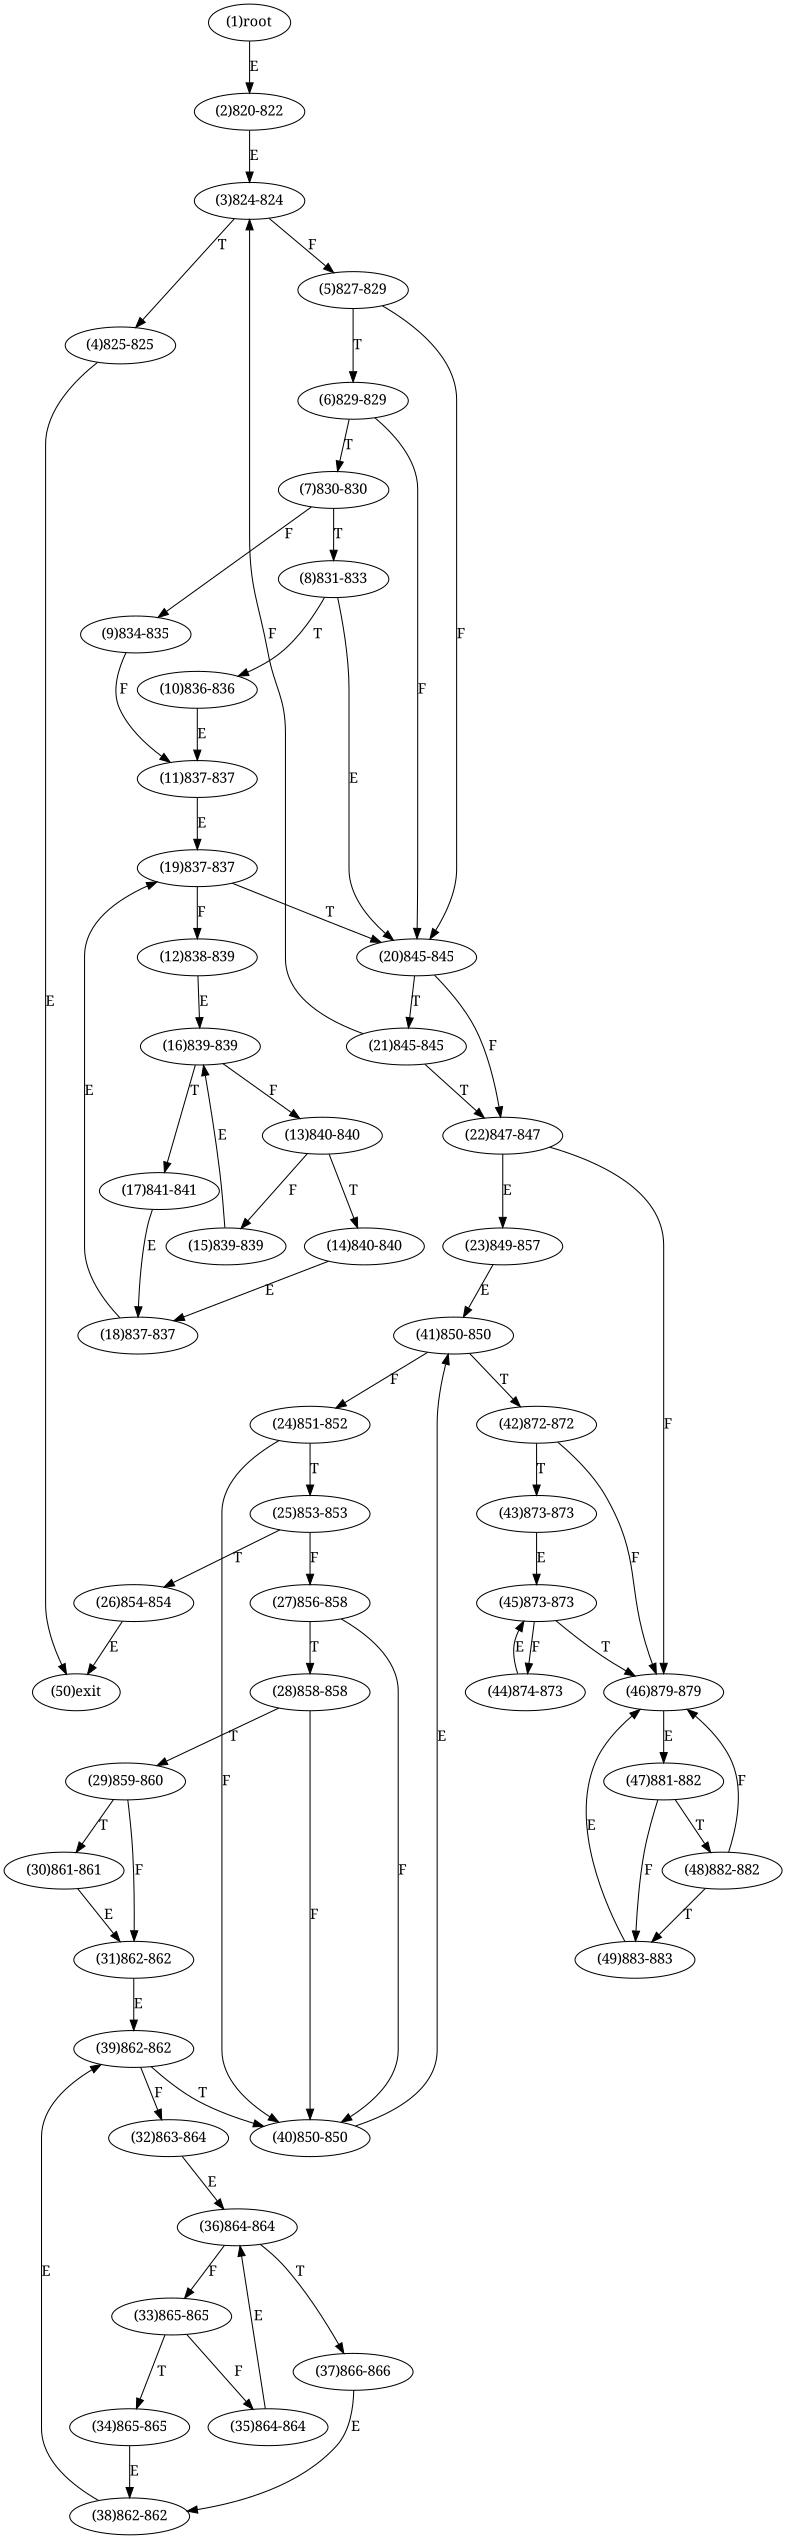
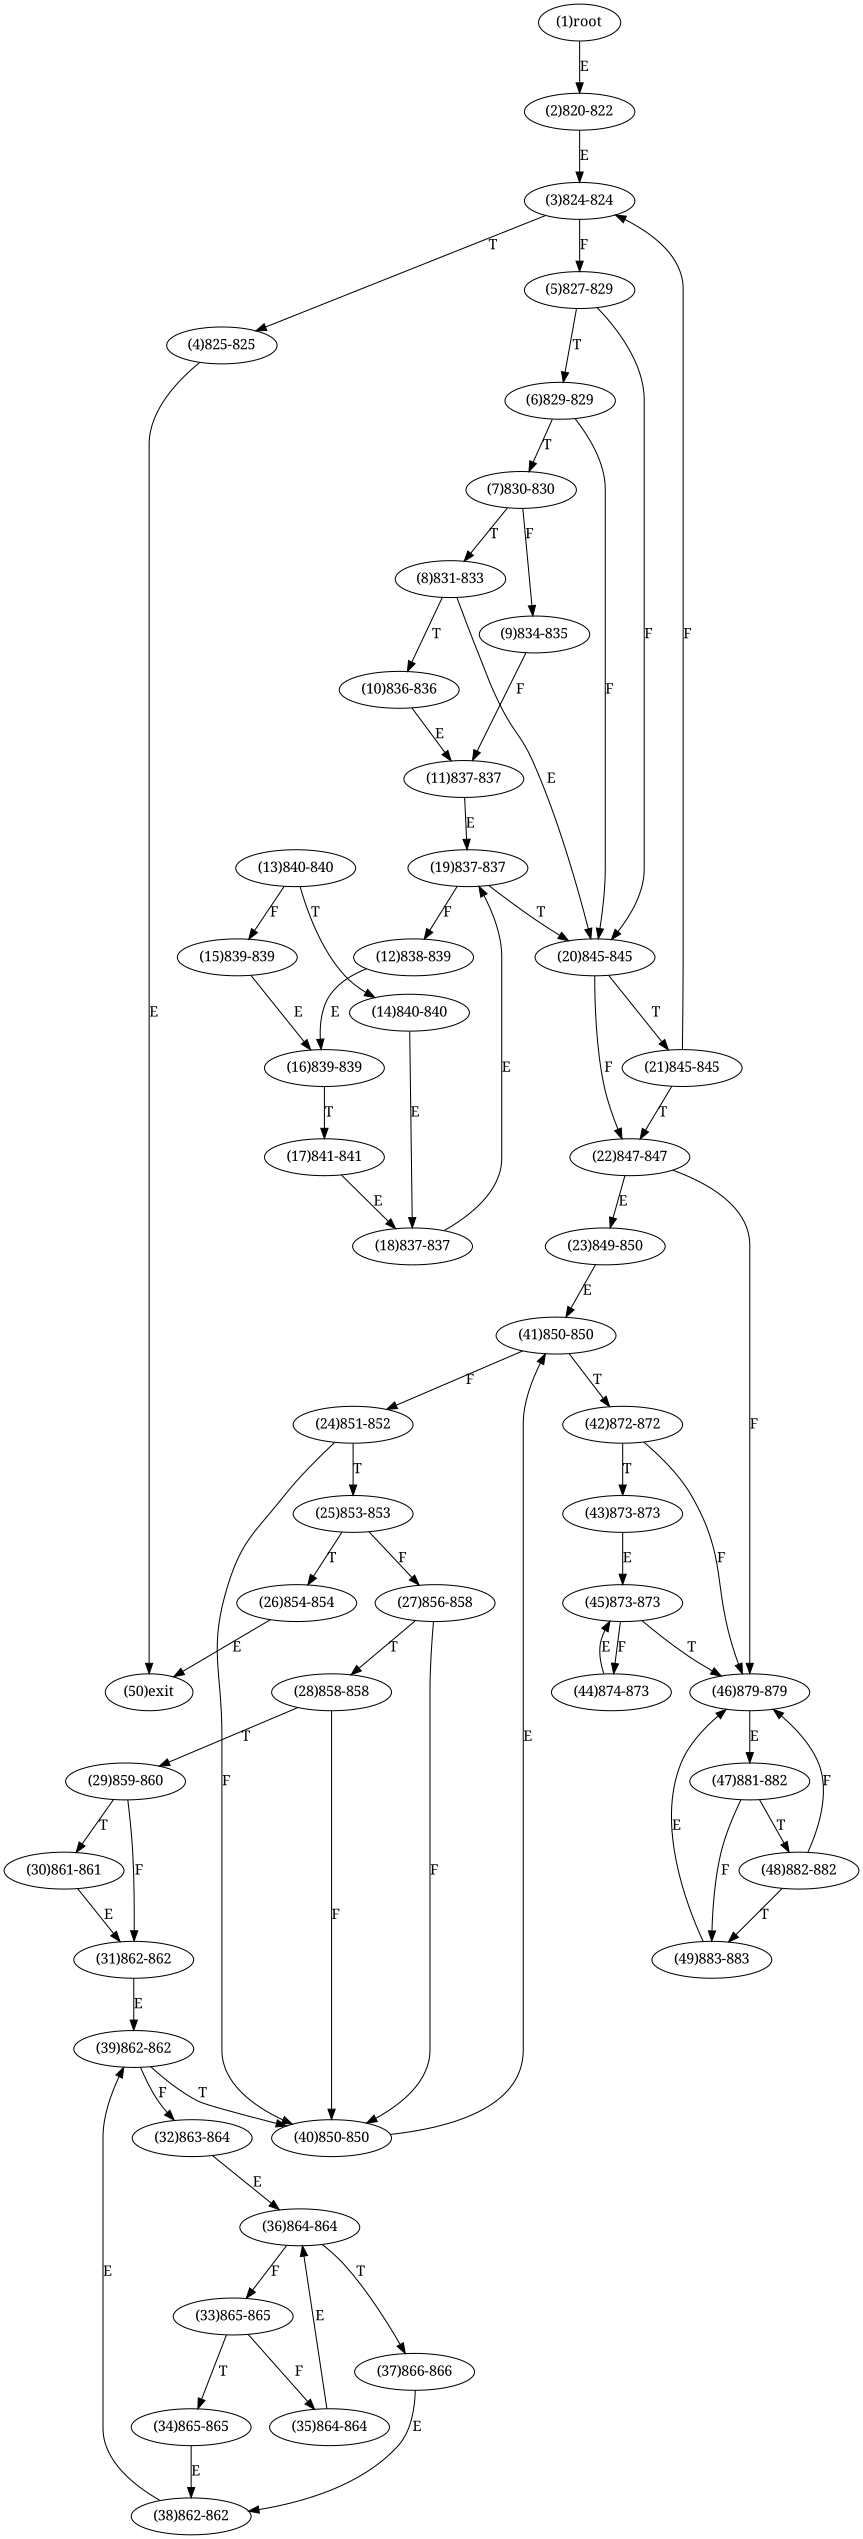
(257, 1088) -> none
(503, 1246) -> (605, 1246)
